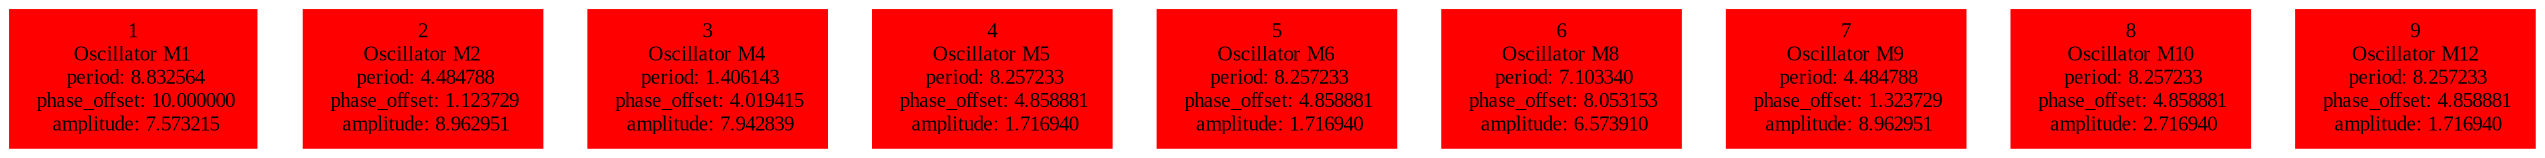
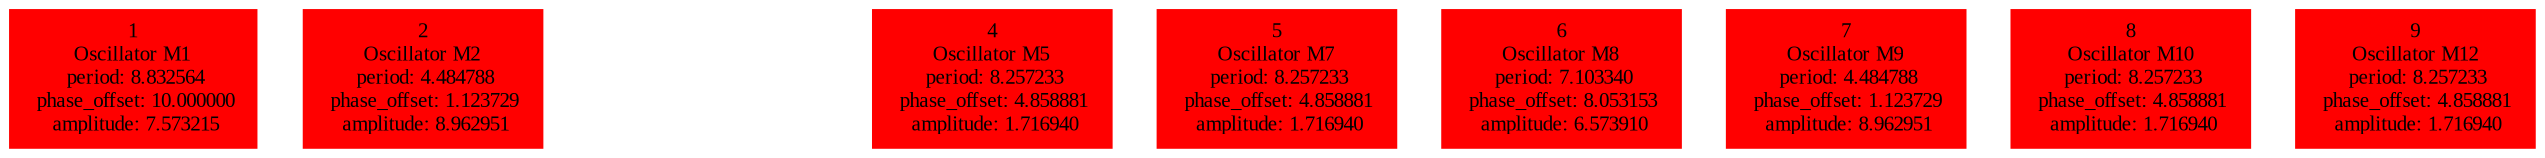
(1277, 54) -> (1277, 54)
(708, 79) -> none
(1846, 101) -> (1846, 101)
(2131, 124) -> (2131, 124)
